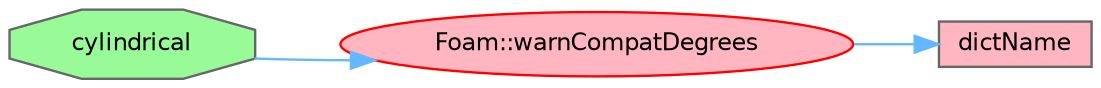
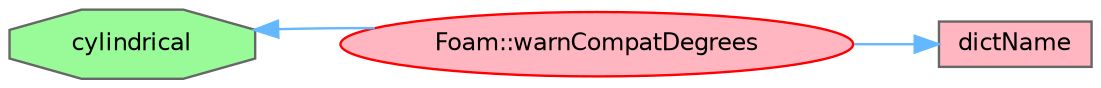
(302, 60) -> (327, 28)
